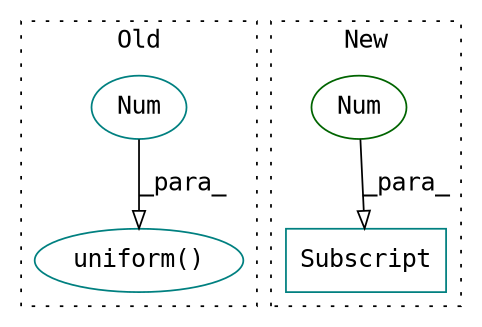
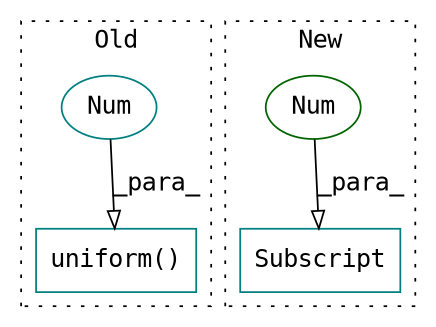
(139, 260) -> (116, 260)
